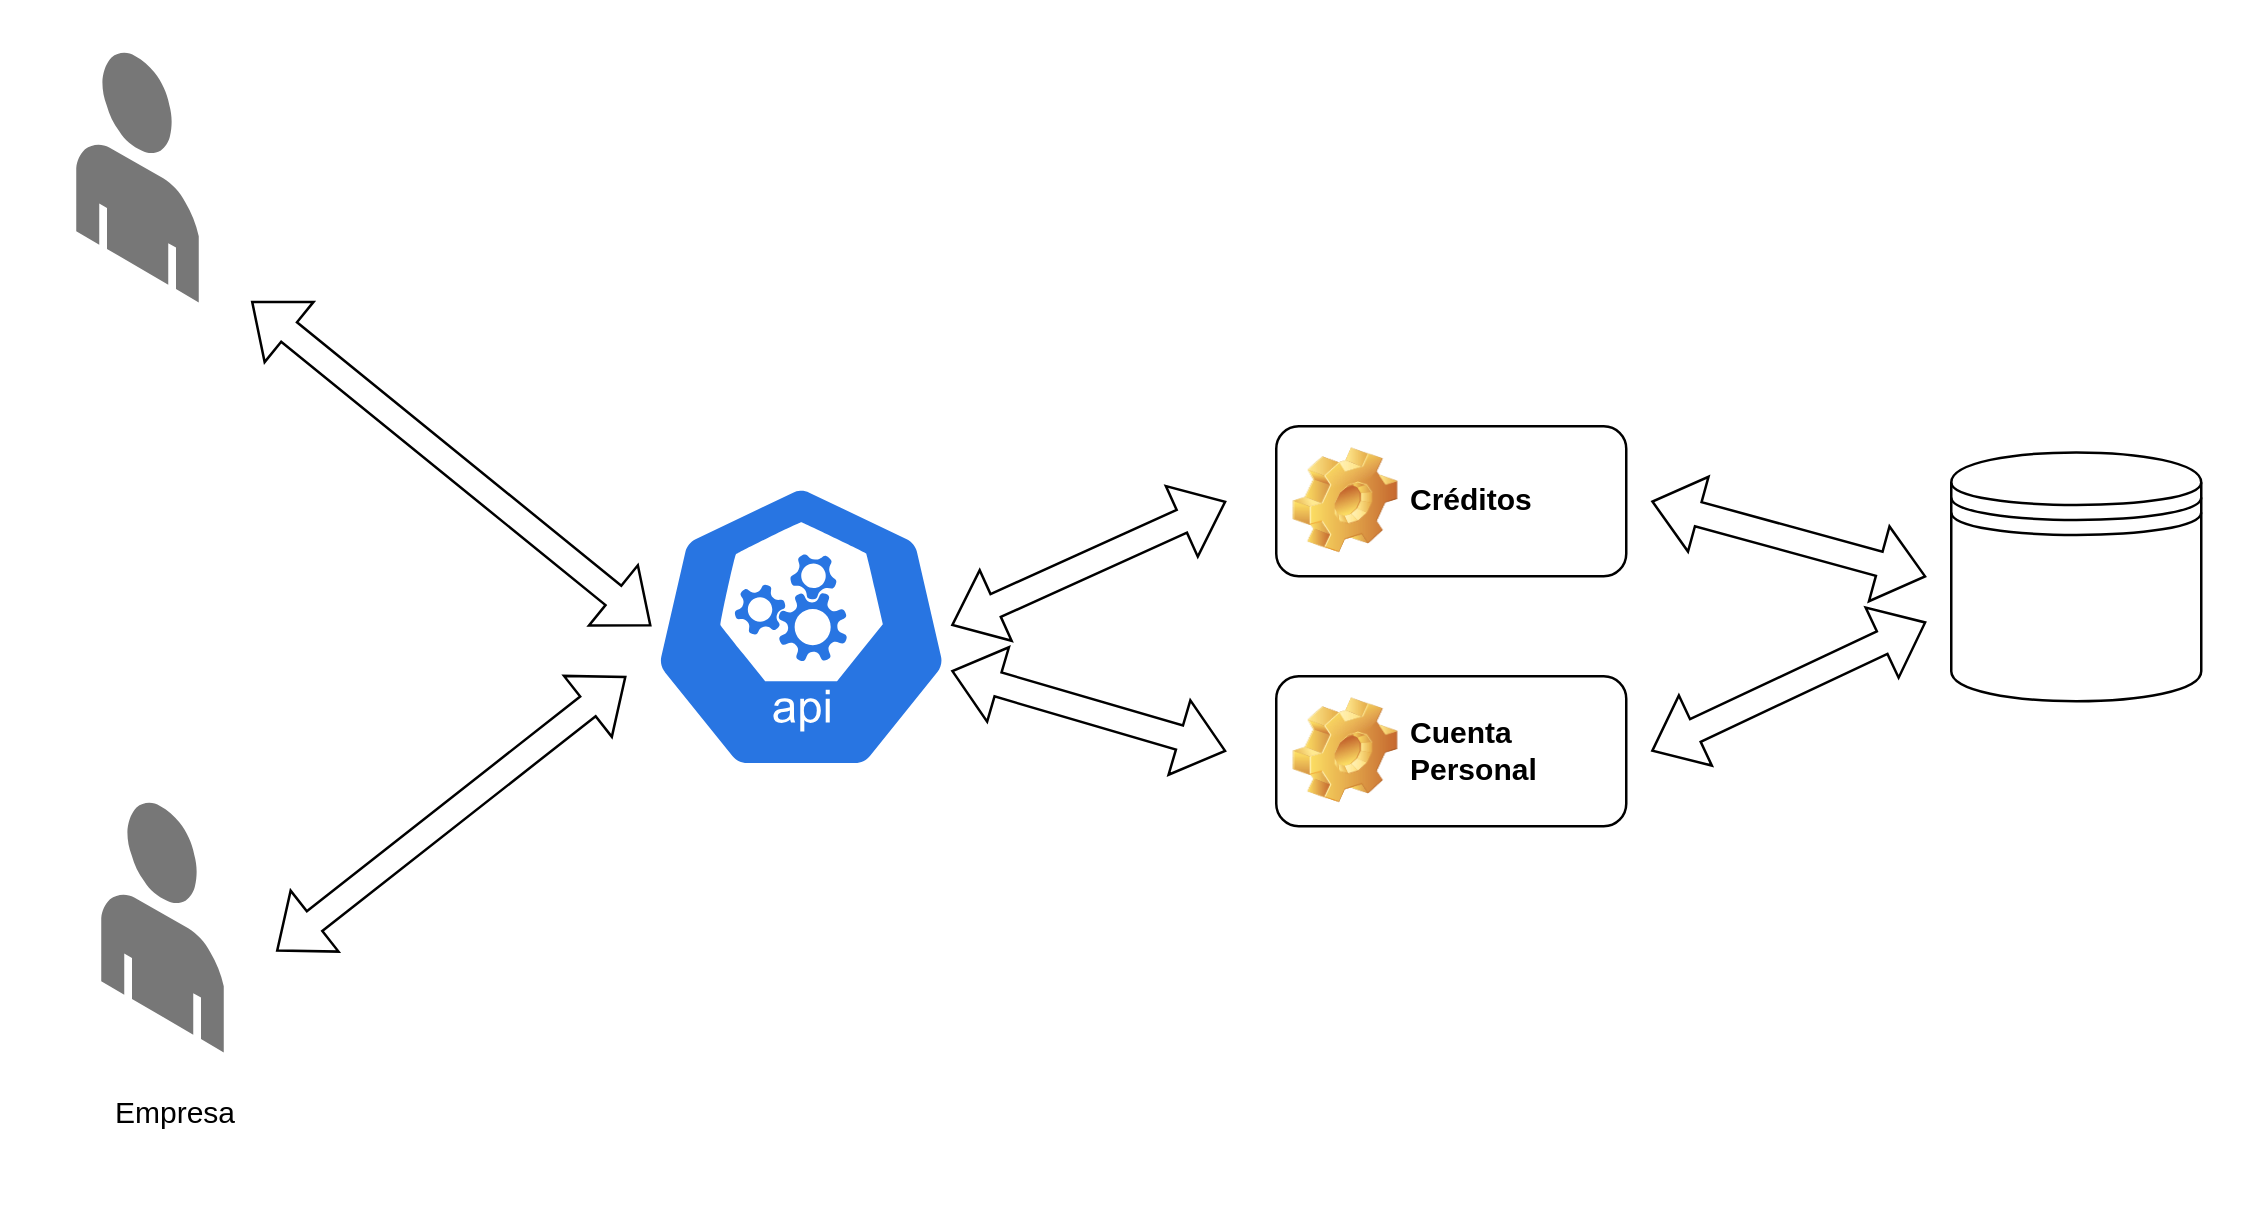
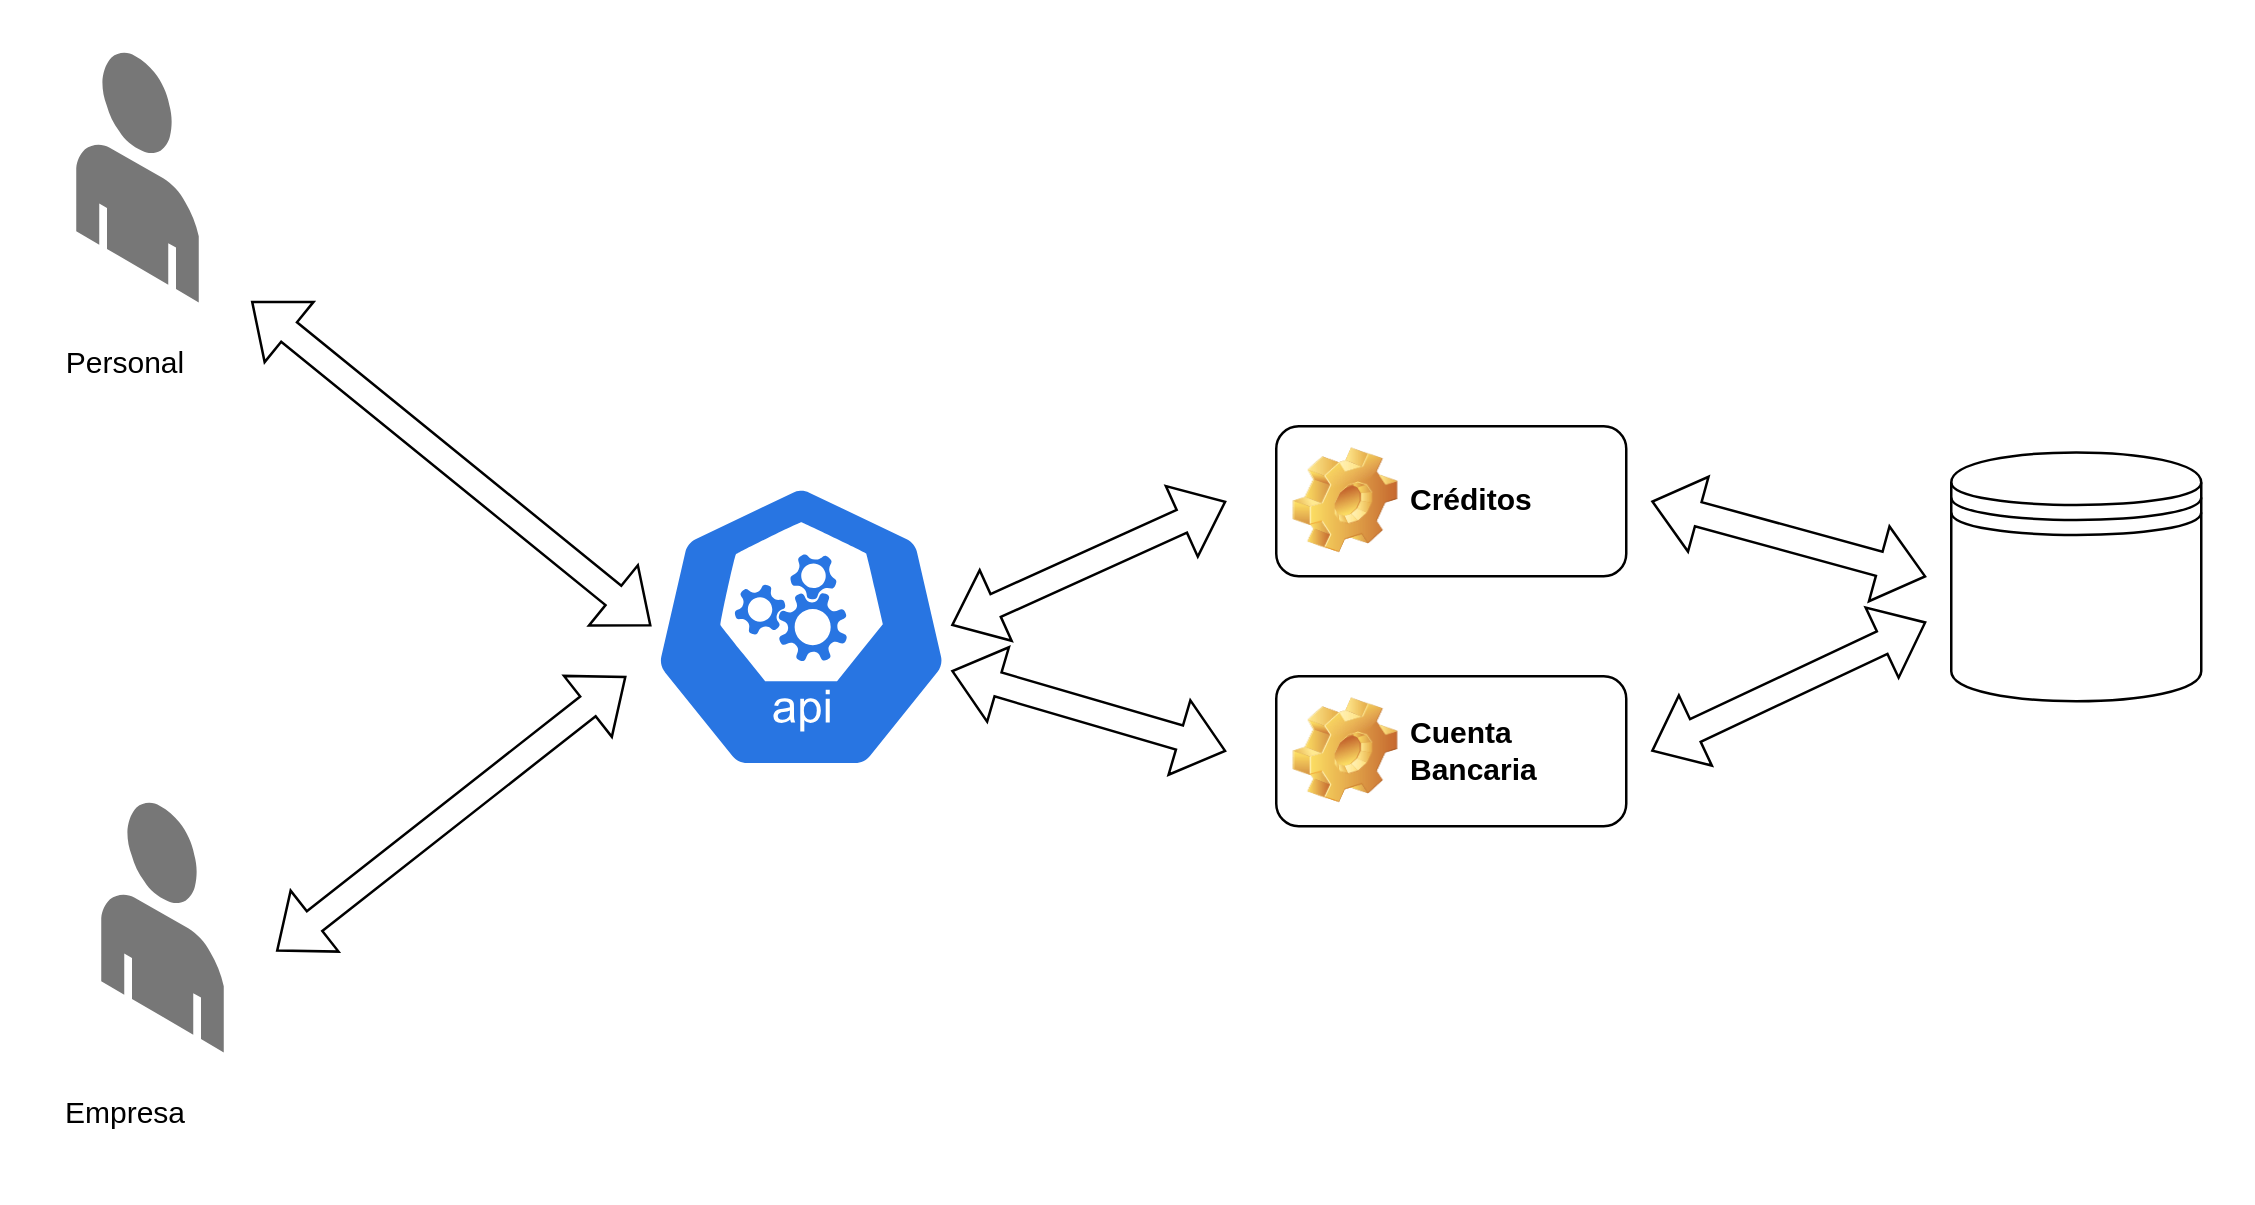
none -> (126, 364)
(1519, 751) -> (1519, 751)
(176, 1114) -> (126, 1114)
